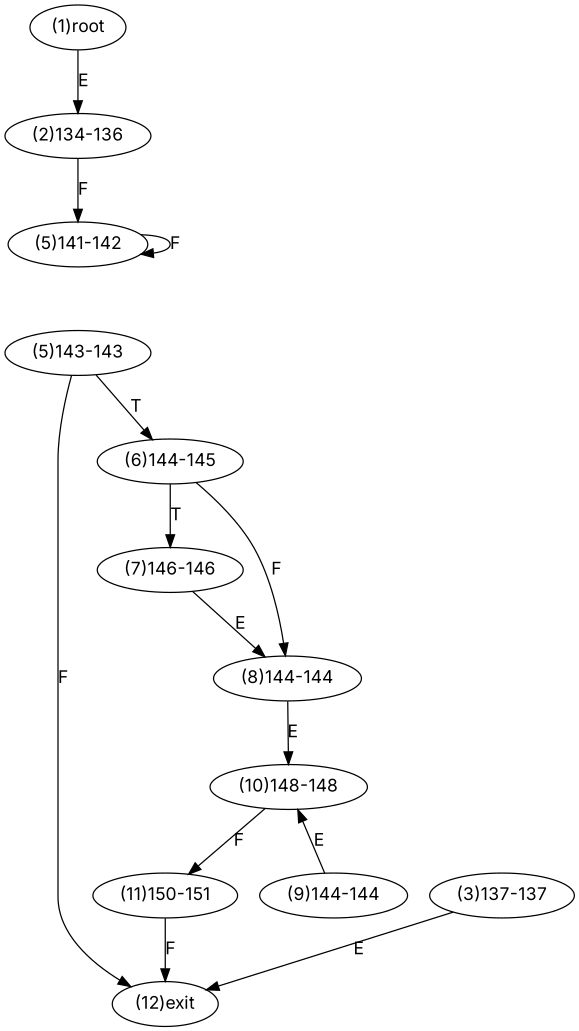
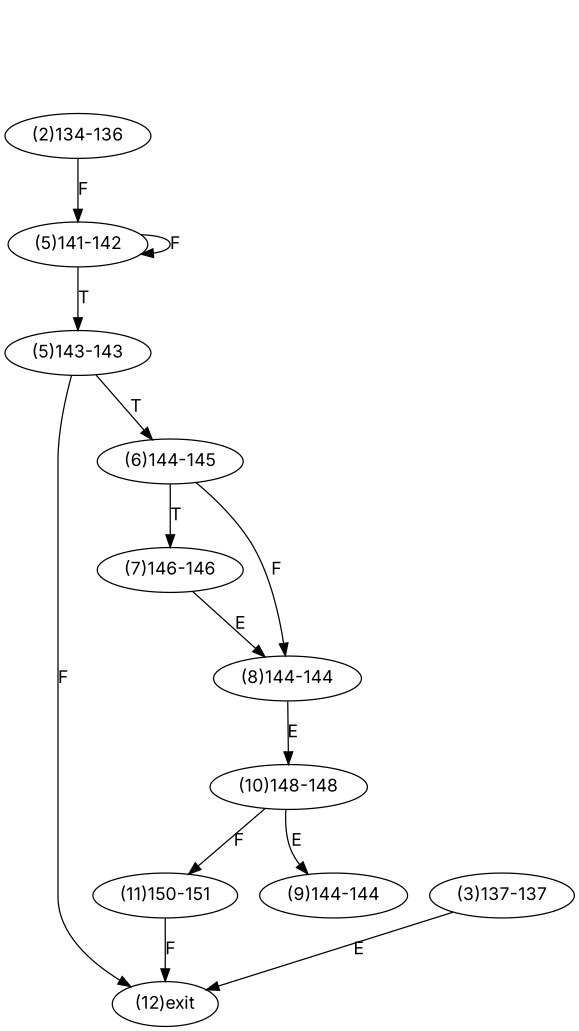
(78, 27) -> none
none -> (78, 292)
(314, 847) -> (288, 839)
